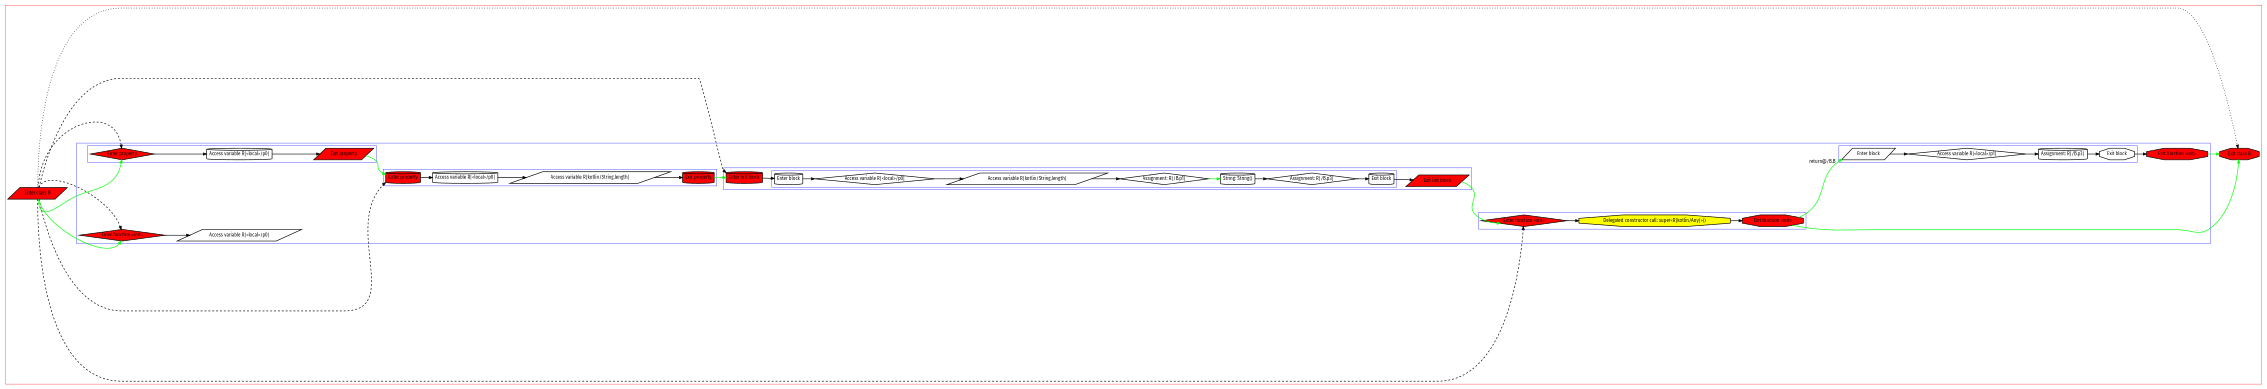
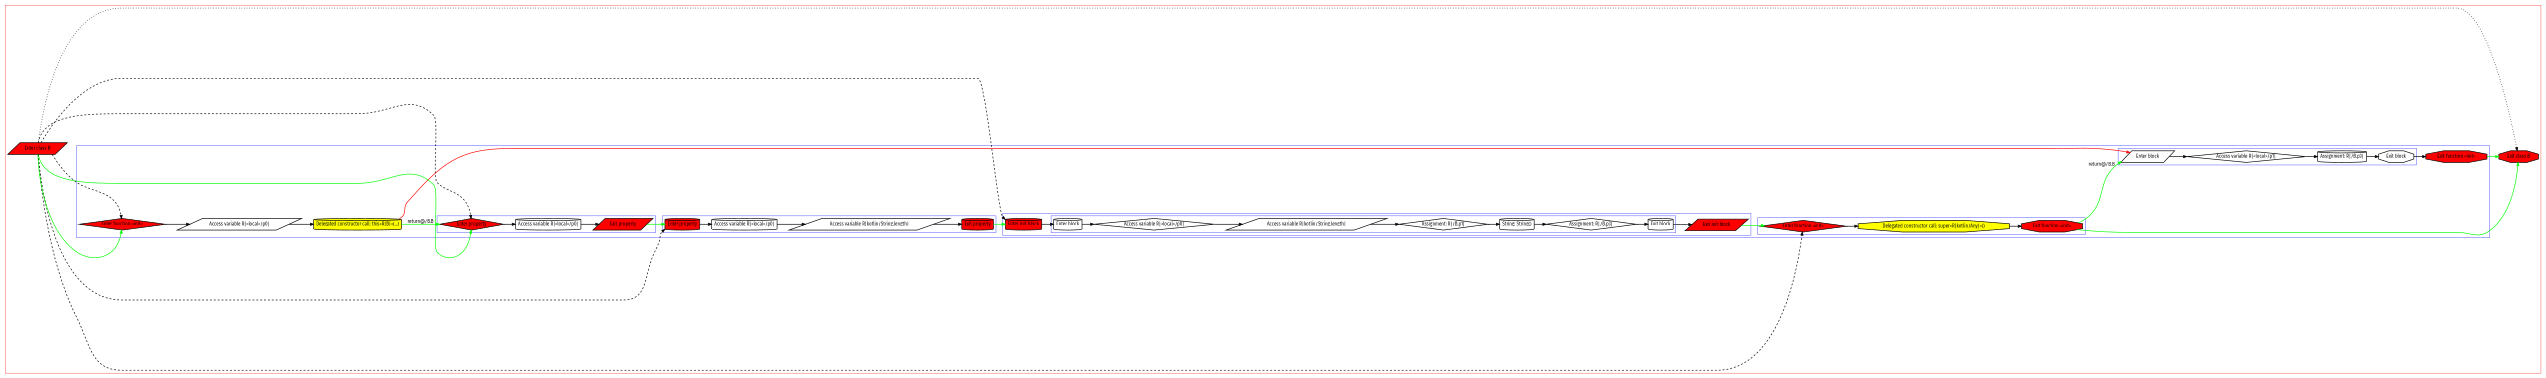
(1213, 179) -> (1492, 224)
none -> (358, 224)
